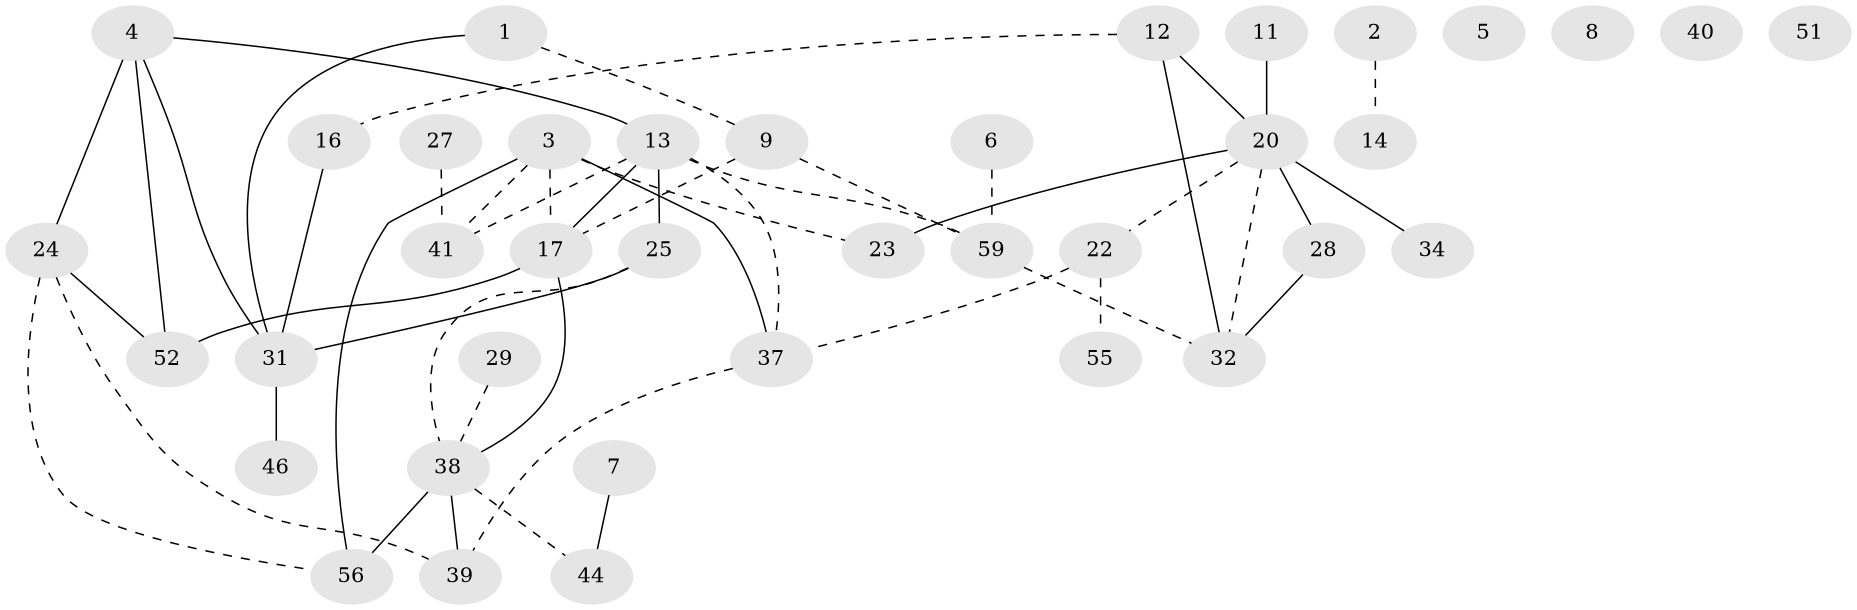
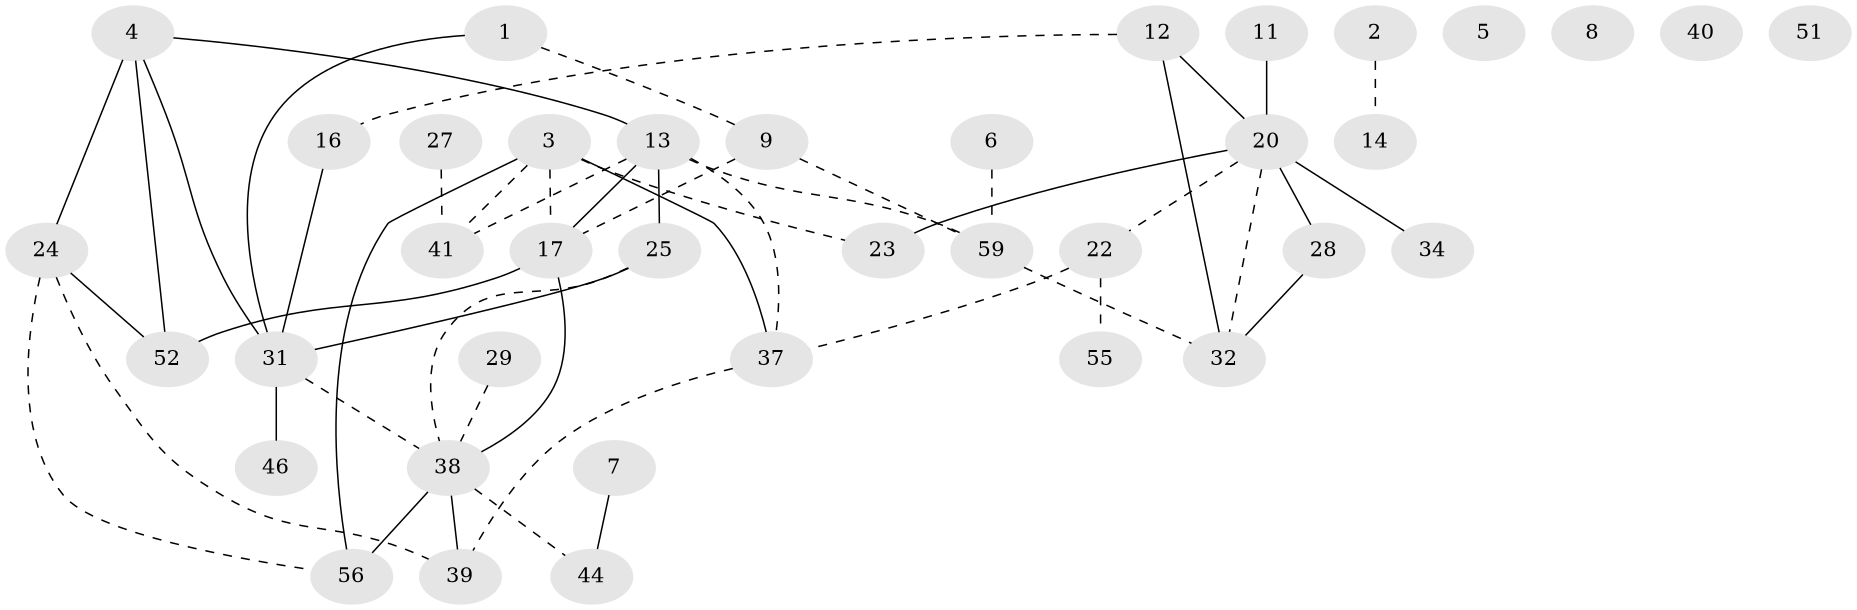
none -> (362, 414)
